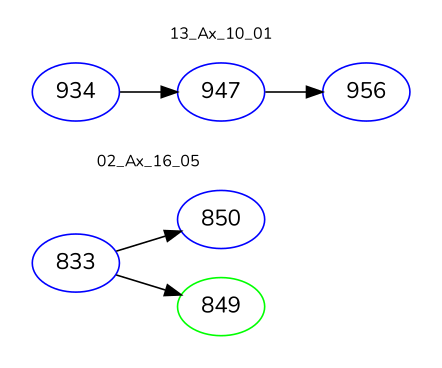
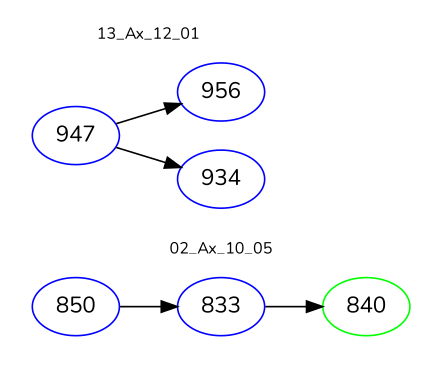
(221, 35) -> (148, 35)
(141, 92) -> (141, 155)
(148, 162) -> (221, 249)
(141, 244) -> (141, 307)
(221, 307) -> (366, 307)
